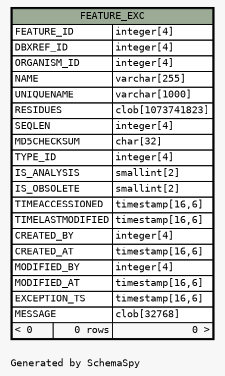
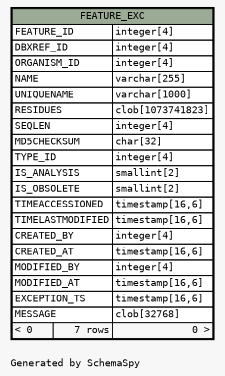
(92, 330) -> (92, 330)
